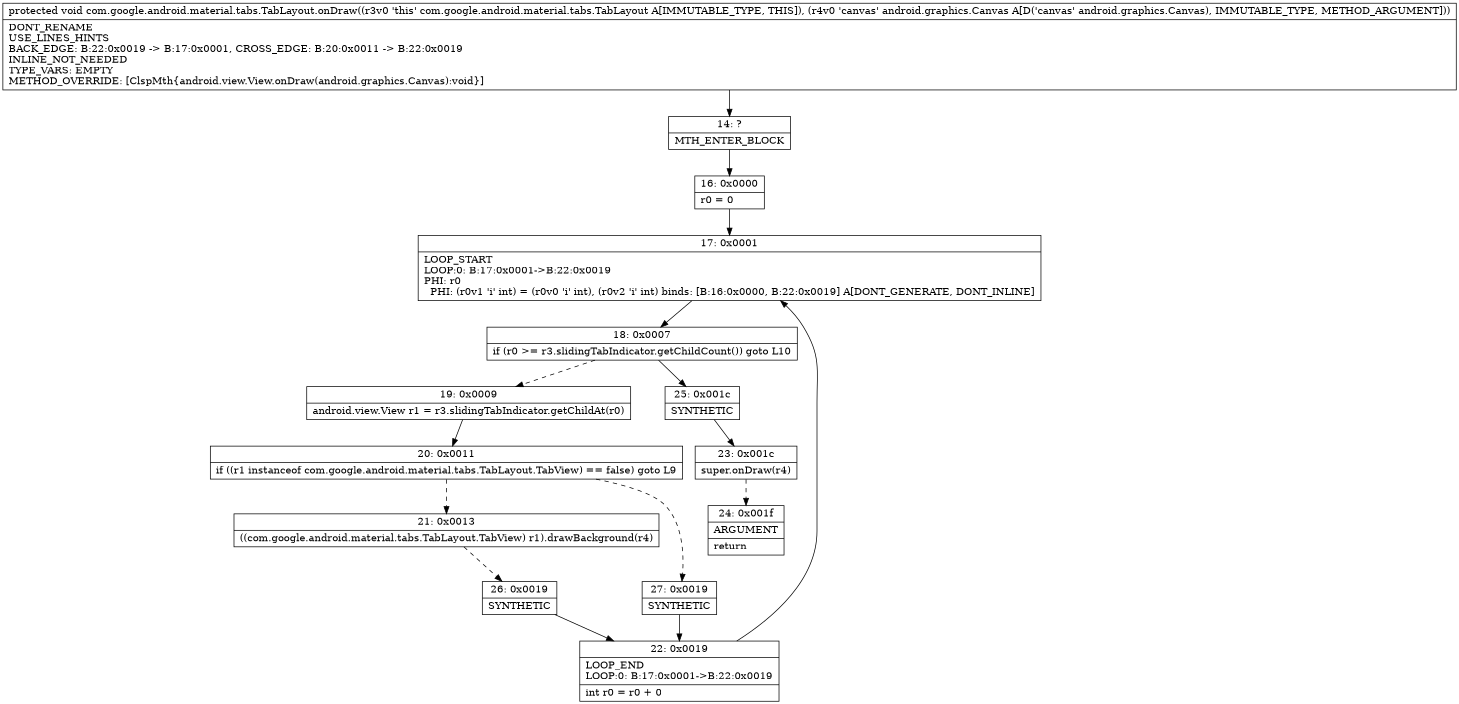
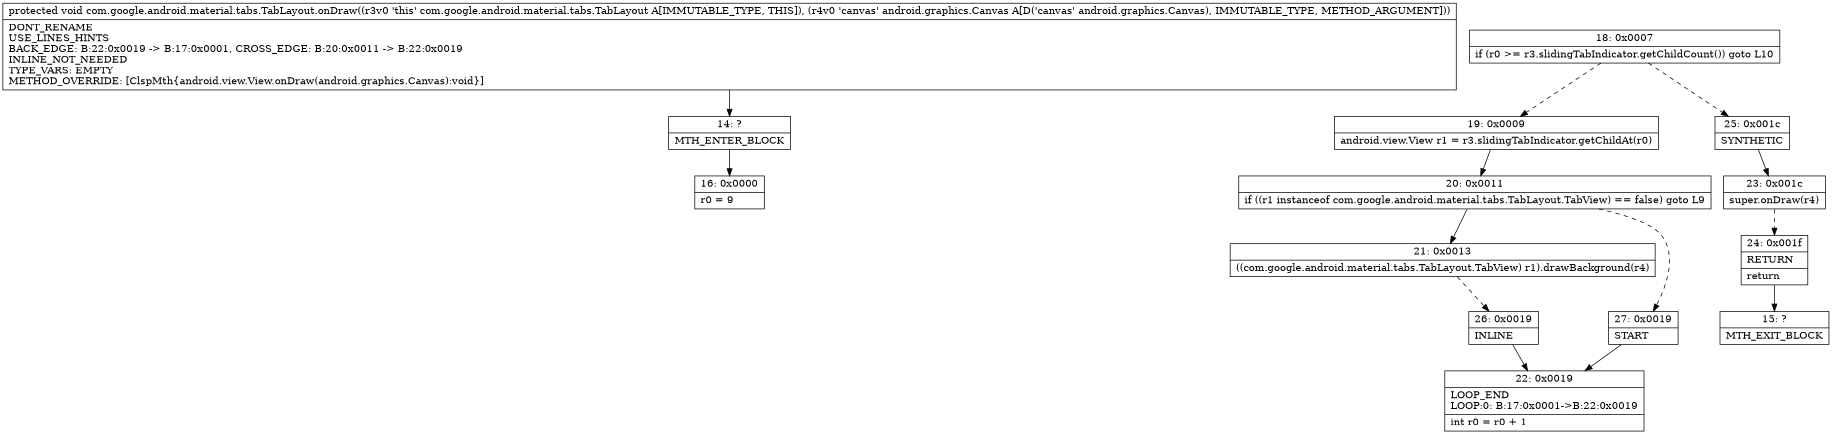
(717, 200) -> (717, 200)
(730, 268) -> none
none -> (1774, 328)
(670, 371) -> (1685, 88)
(446, 493) -> (1460, 223)
(746, 530) -> (1770, 260)
(520, 606) -> (1494, 336)
(679, 606) -> (1631, 336)
(624, 693) -> (1489, 422)
